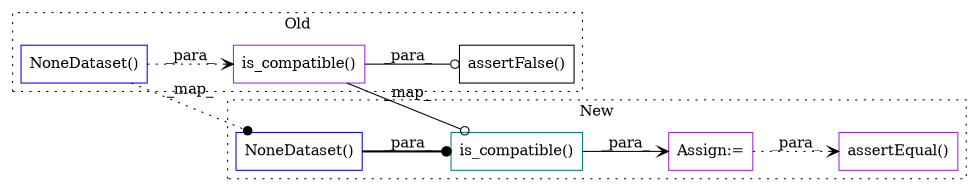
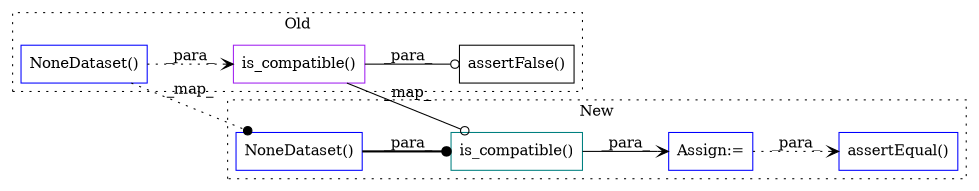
(711, 151) -> (711, 151)
(898, 151) -> (898, 151)
